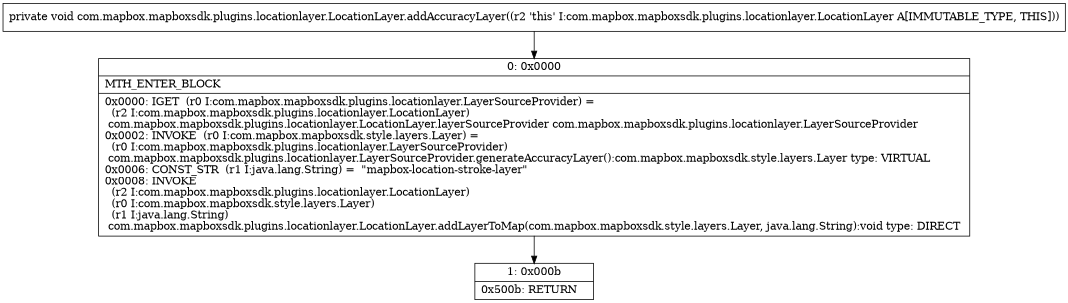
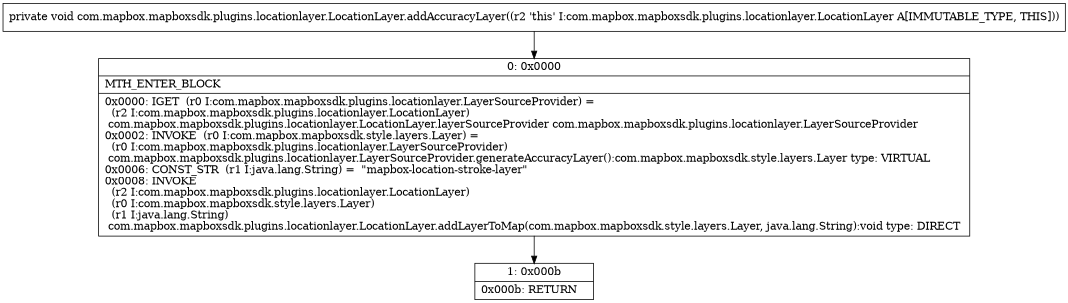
(534, 290) -> (534, 290)
